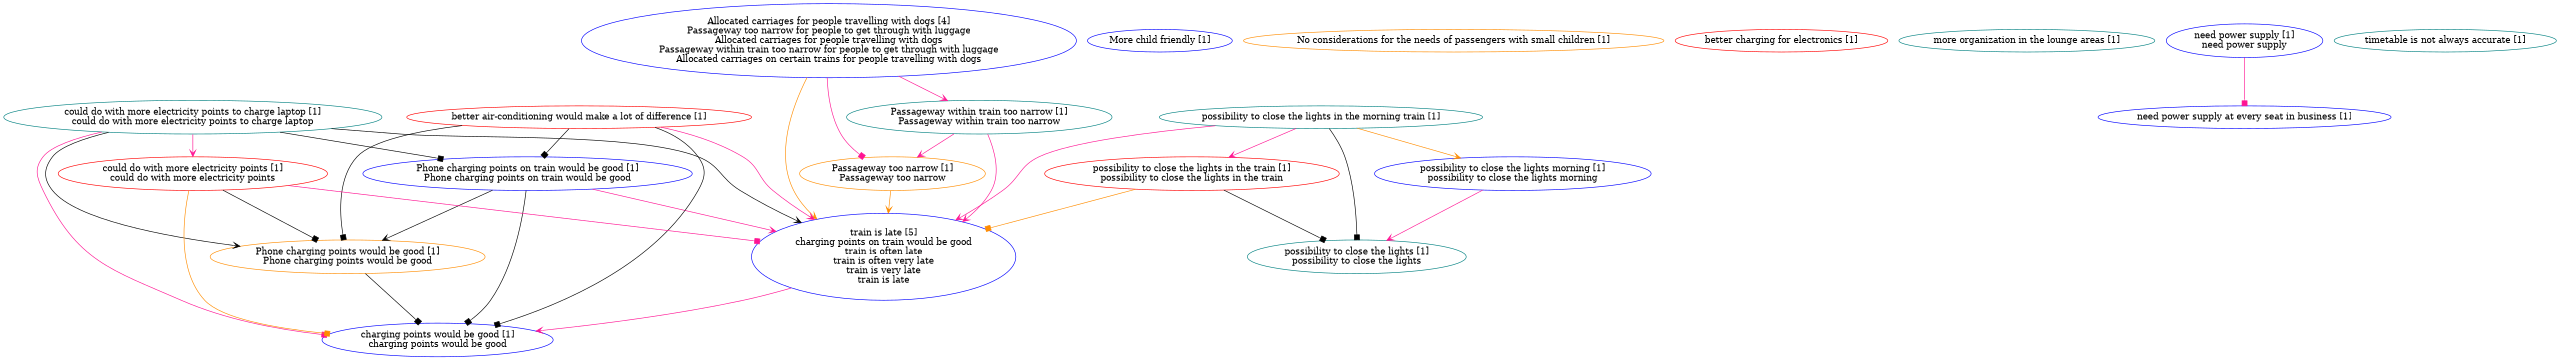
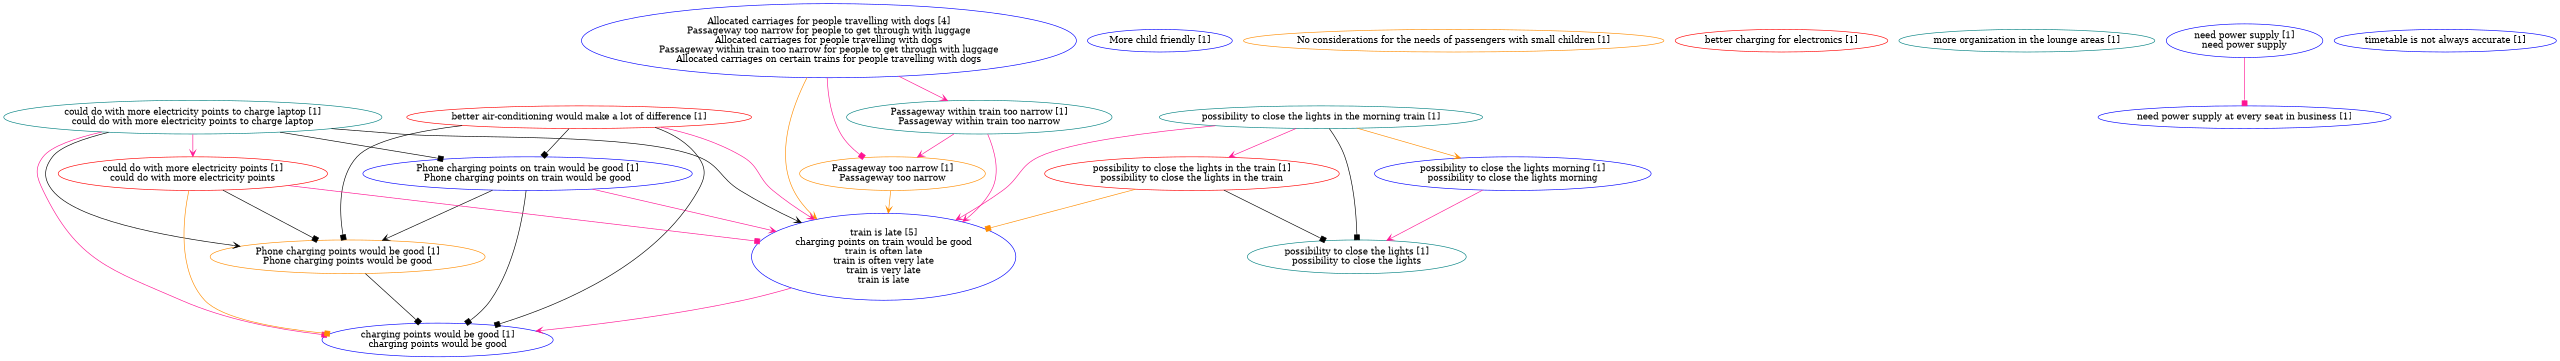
(2445, 41) -> (2445, 41)
